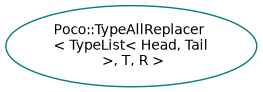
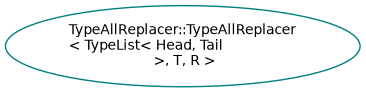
(131, 46) -> (183, 46)
